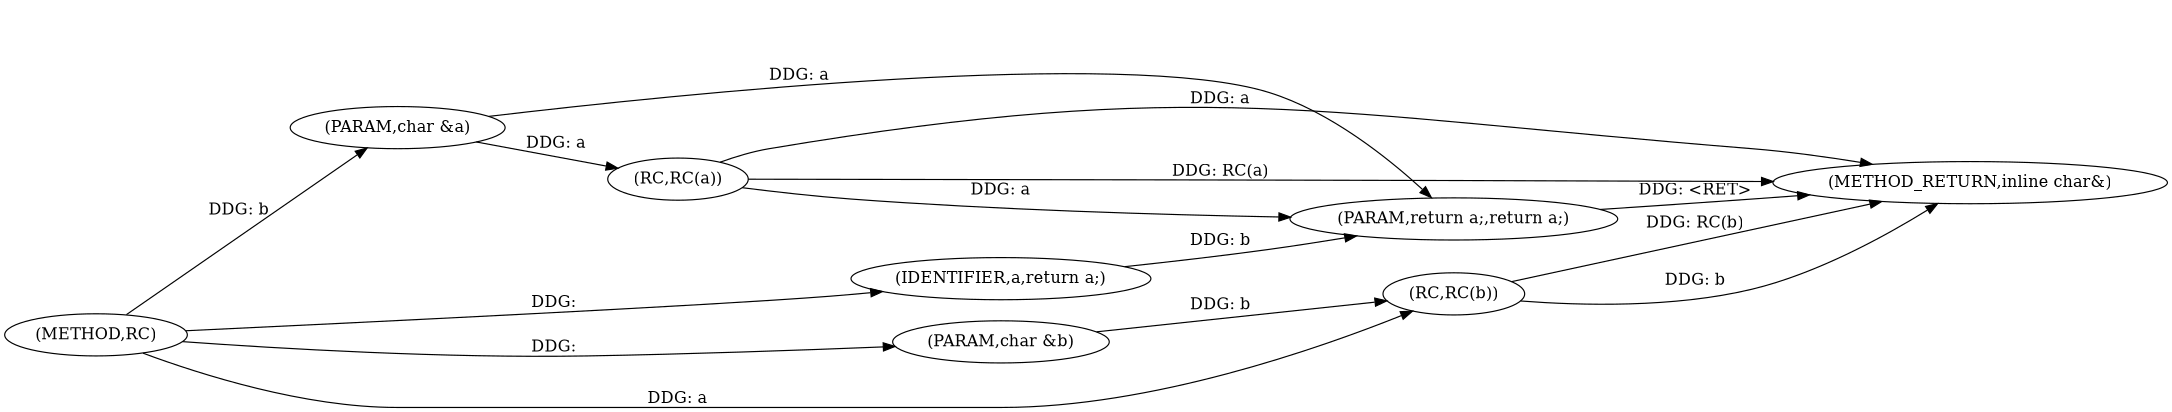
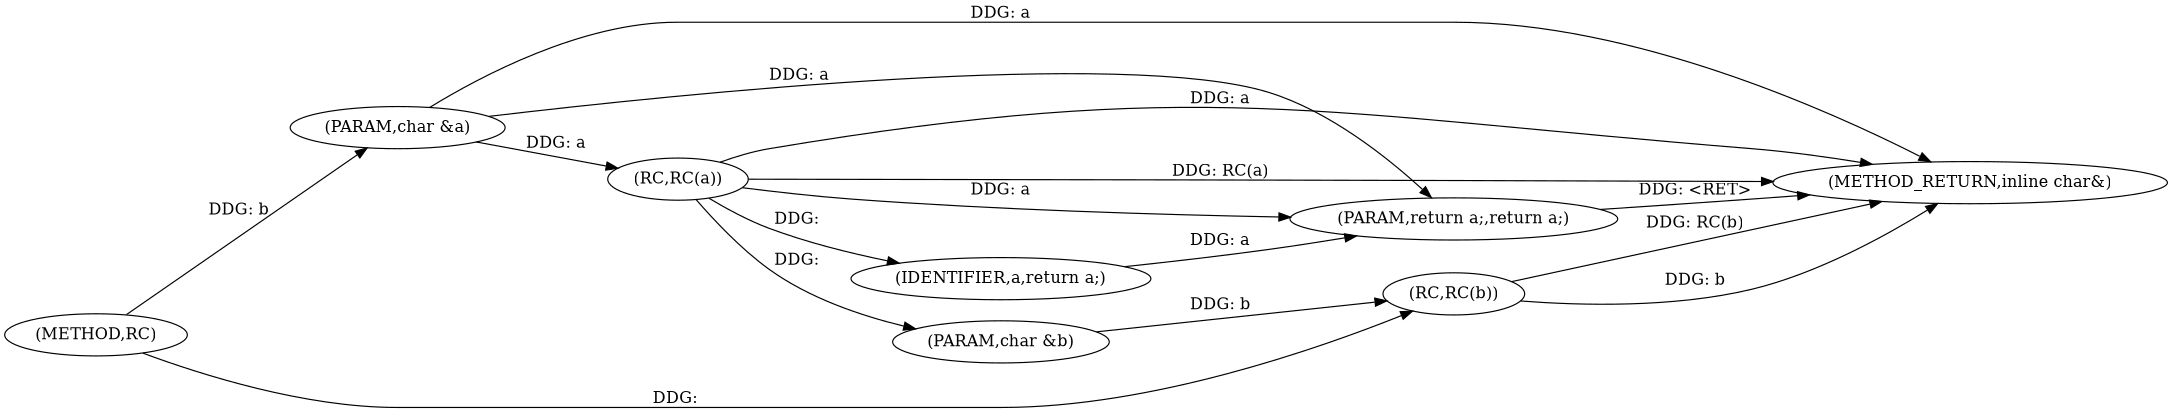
none -> (1178, 22)
(1220, 241) -> (1220, 241)
(528, 314) -> (795, 237)
(533, 356) -> (788, 282)
(678, 399) -> (678, 399)
